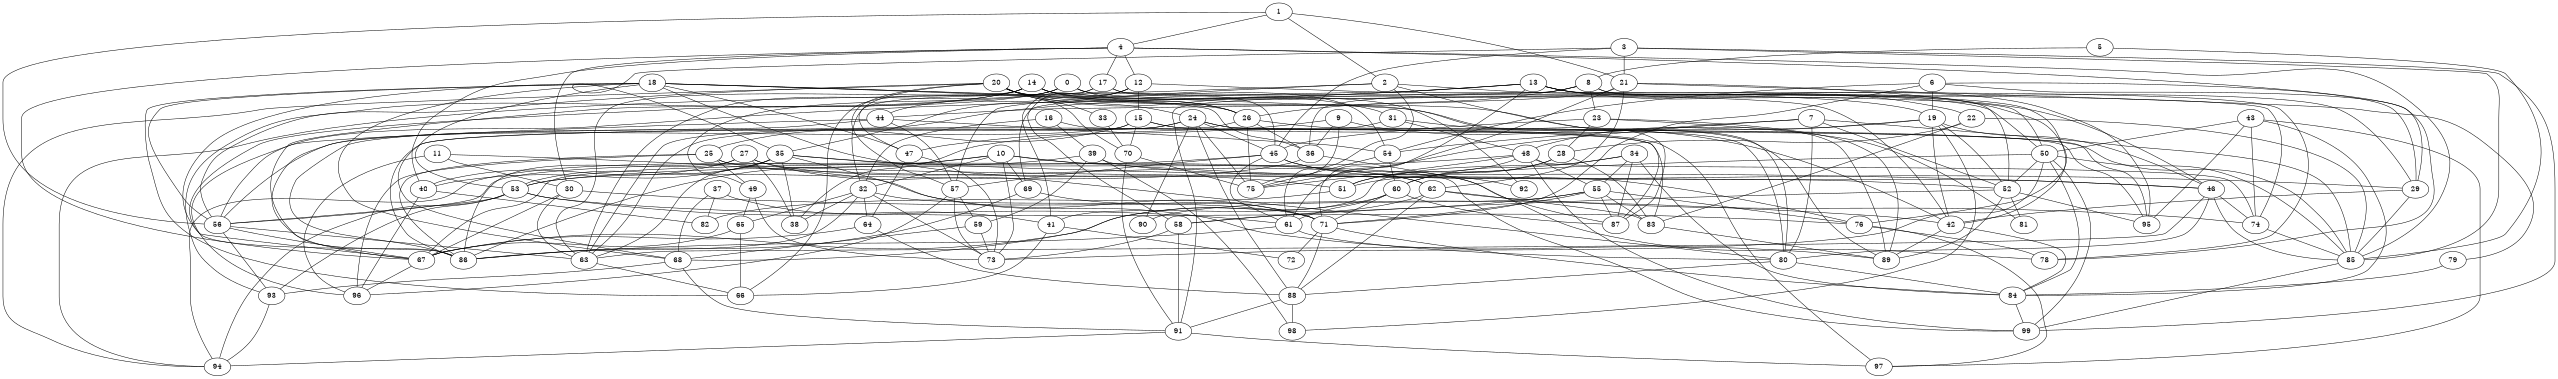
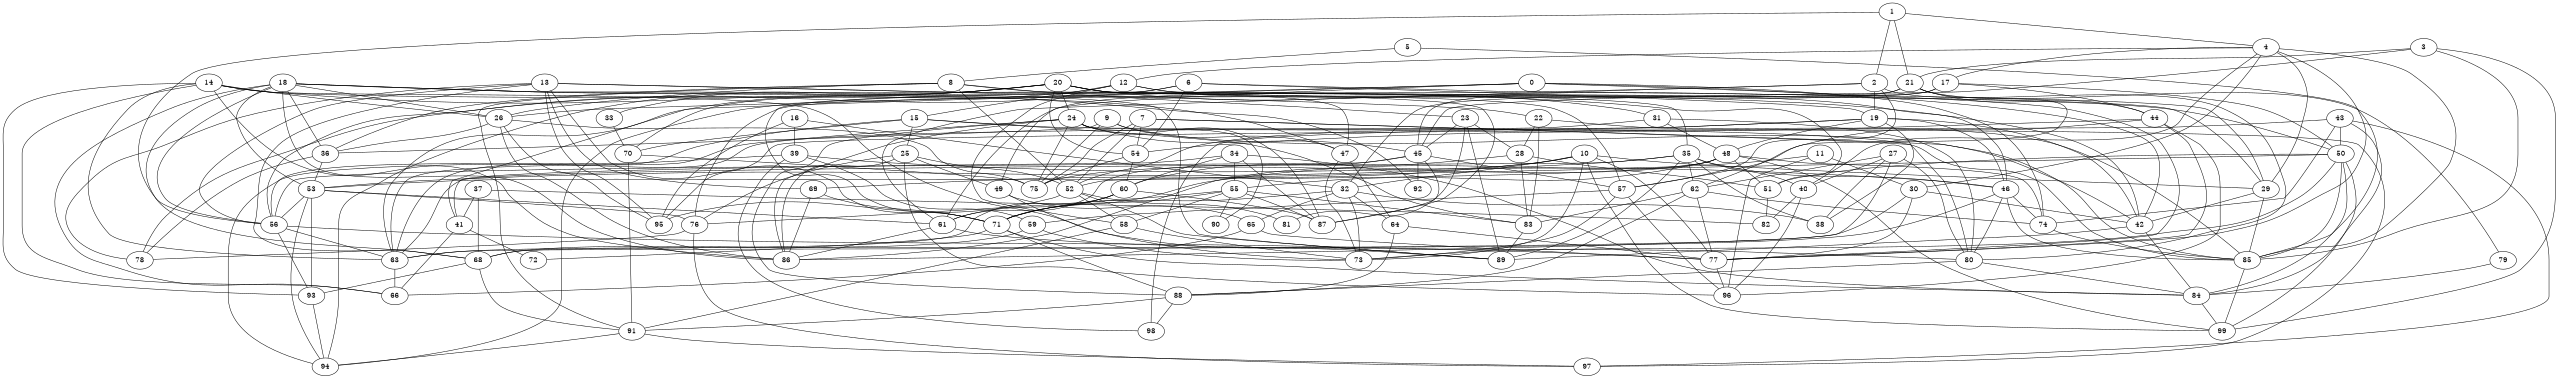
(984, 61) -> none
(674, 249) -> none
(422, 260) -> (1714, 260)
